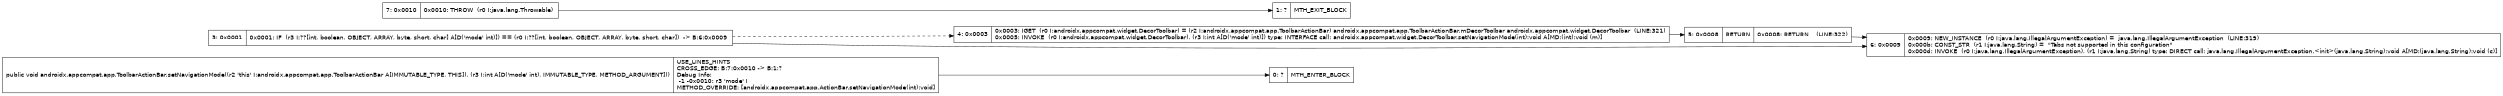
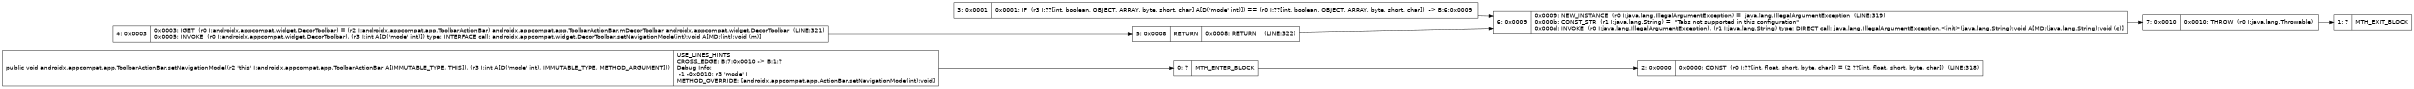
none -> (2133, 22)
(841, 36) -> none
none -> (1810, 68)
